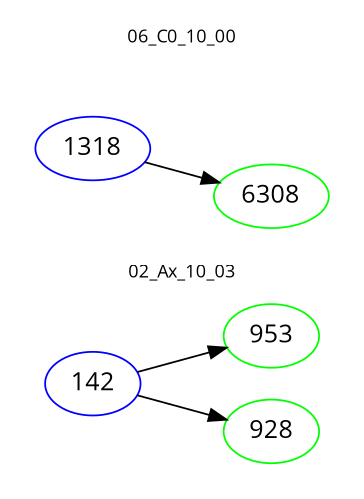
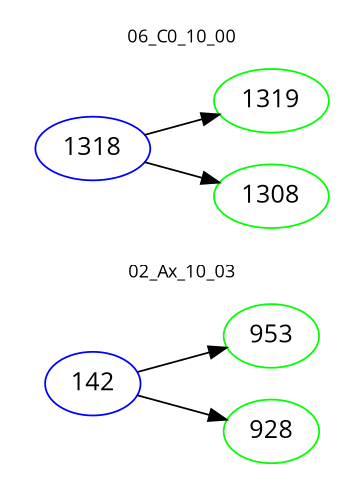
none -> (271, 101)
(271, 196) -> (271, 196)
